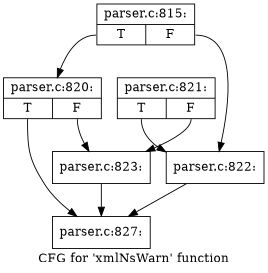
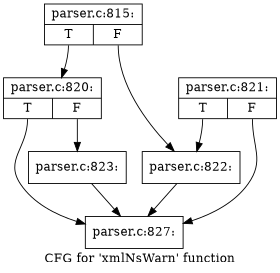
(176, 137) -> (248, 184)
